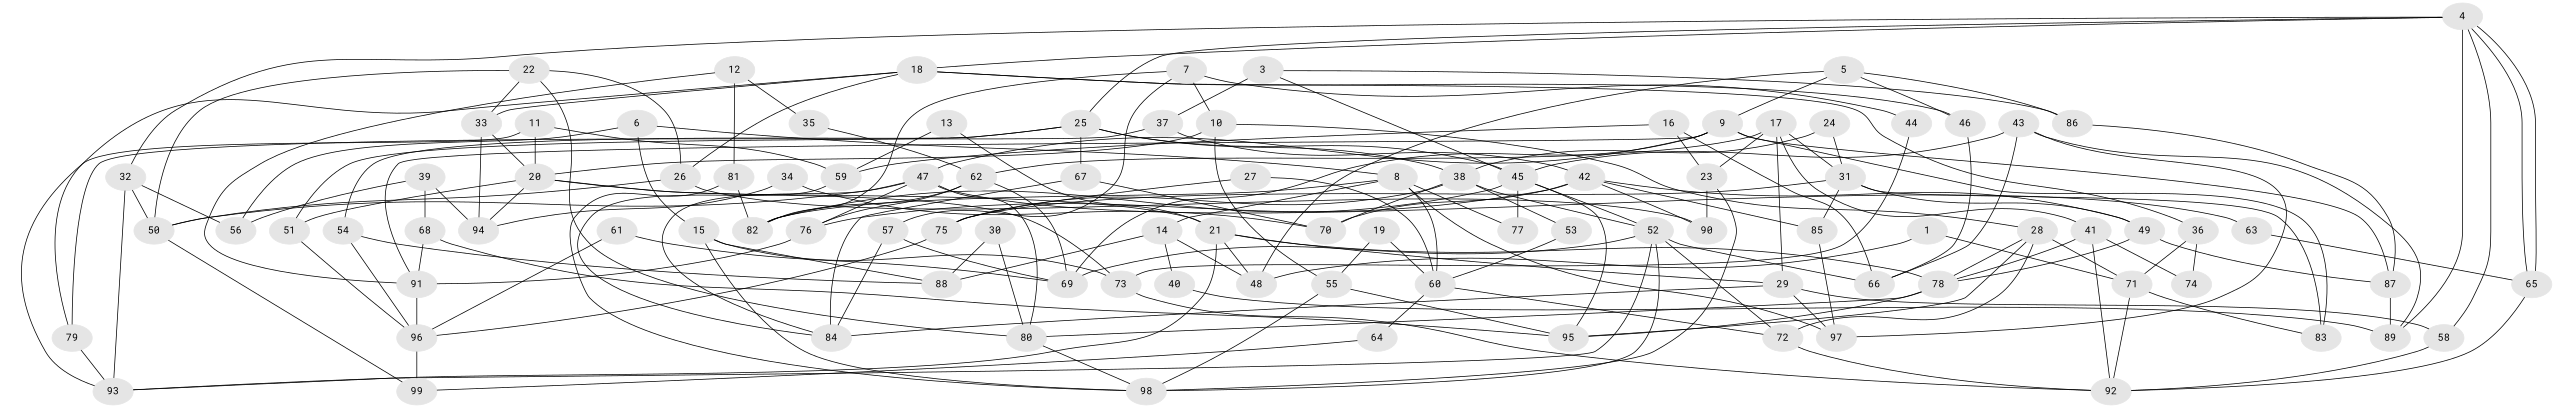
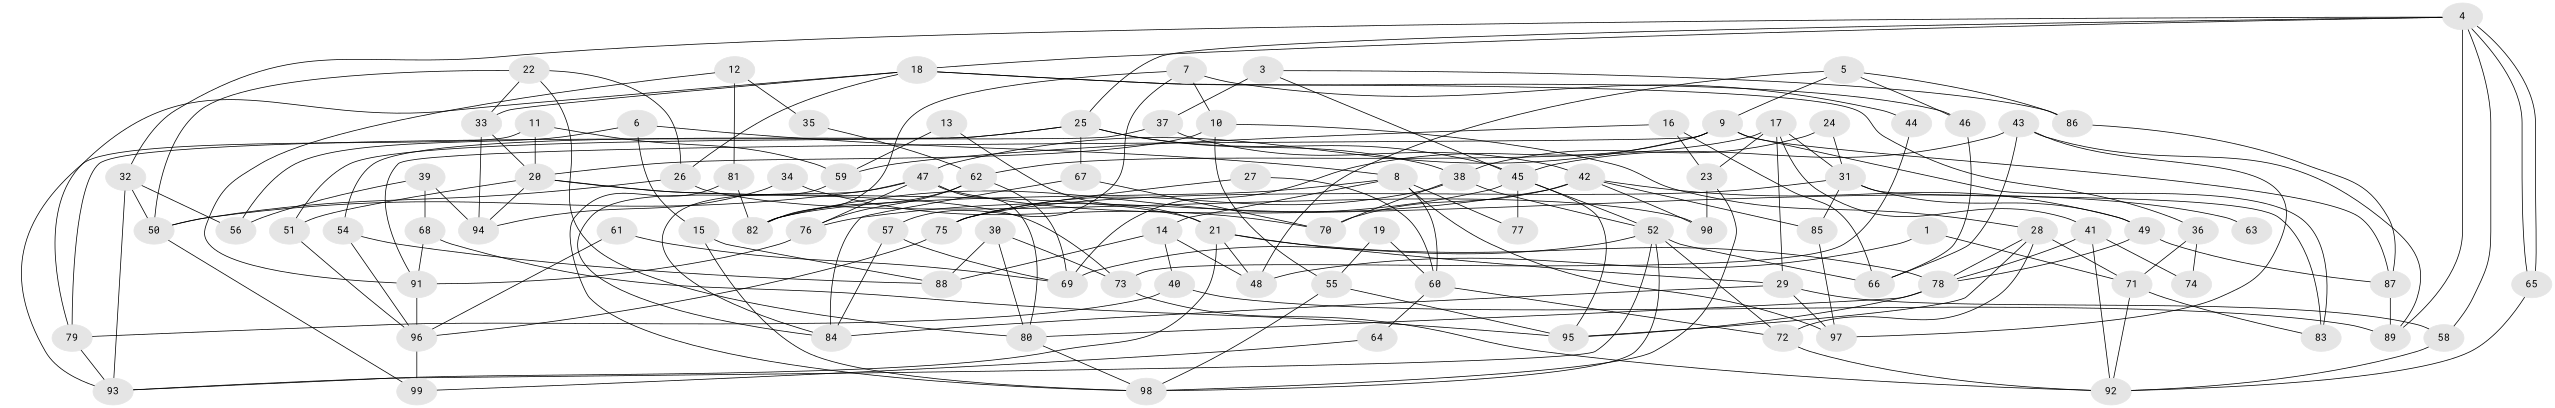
(1571, 231) -> none
(910, 258) -> (1050, 253)
(2404, 260) -> none
none -> (654, 324)
